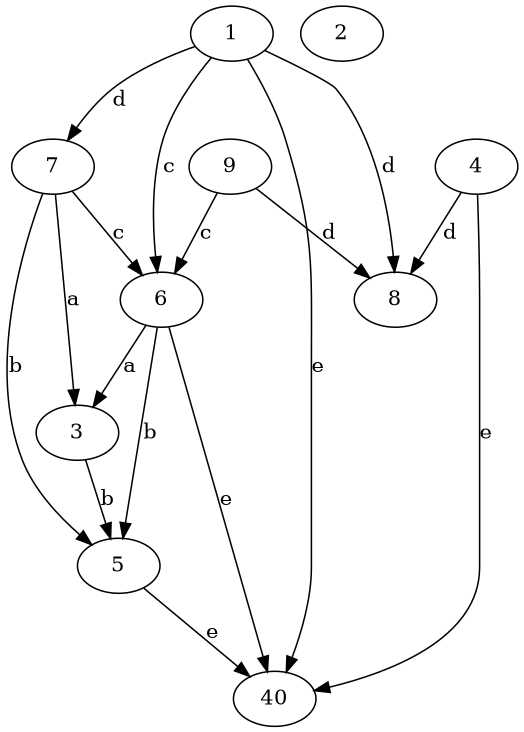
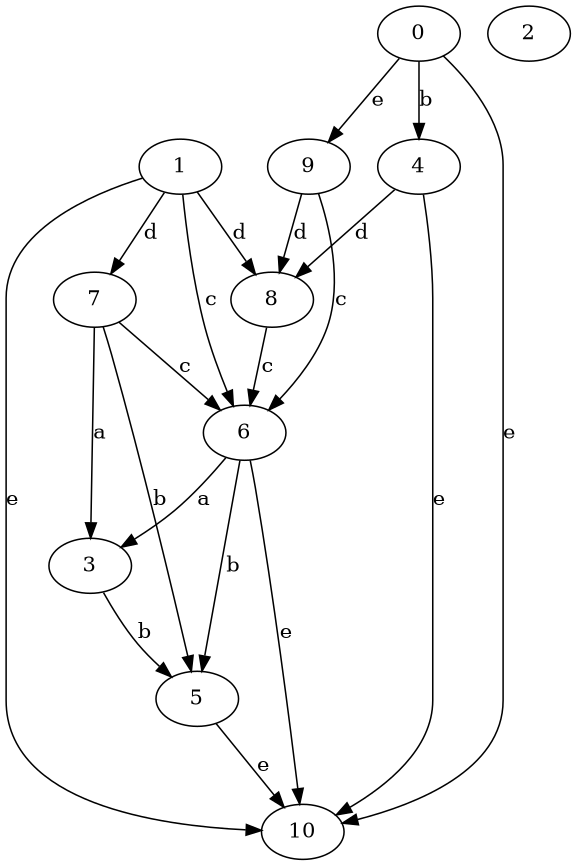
none -> (419, 34)
none -> (260, 359)
(275, 699) -> (303, 832)
